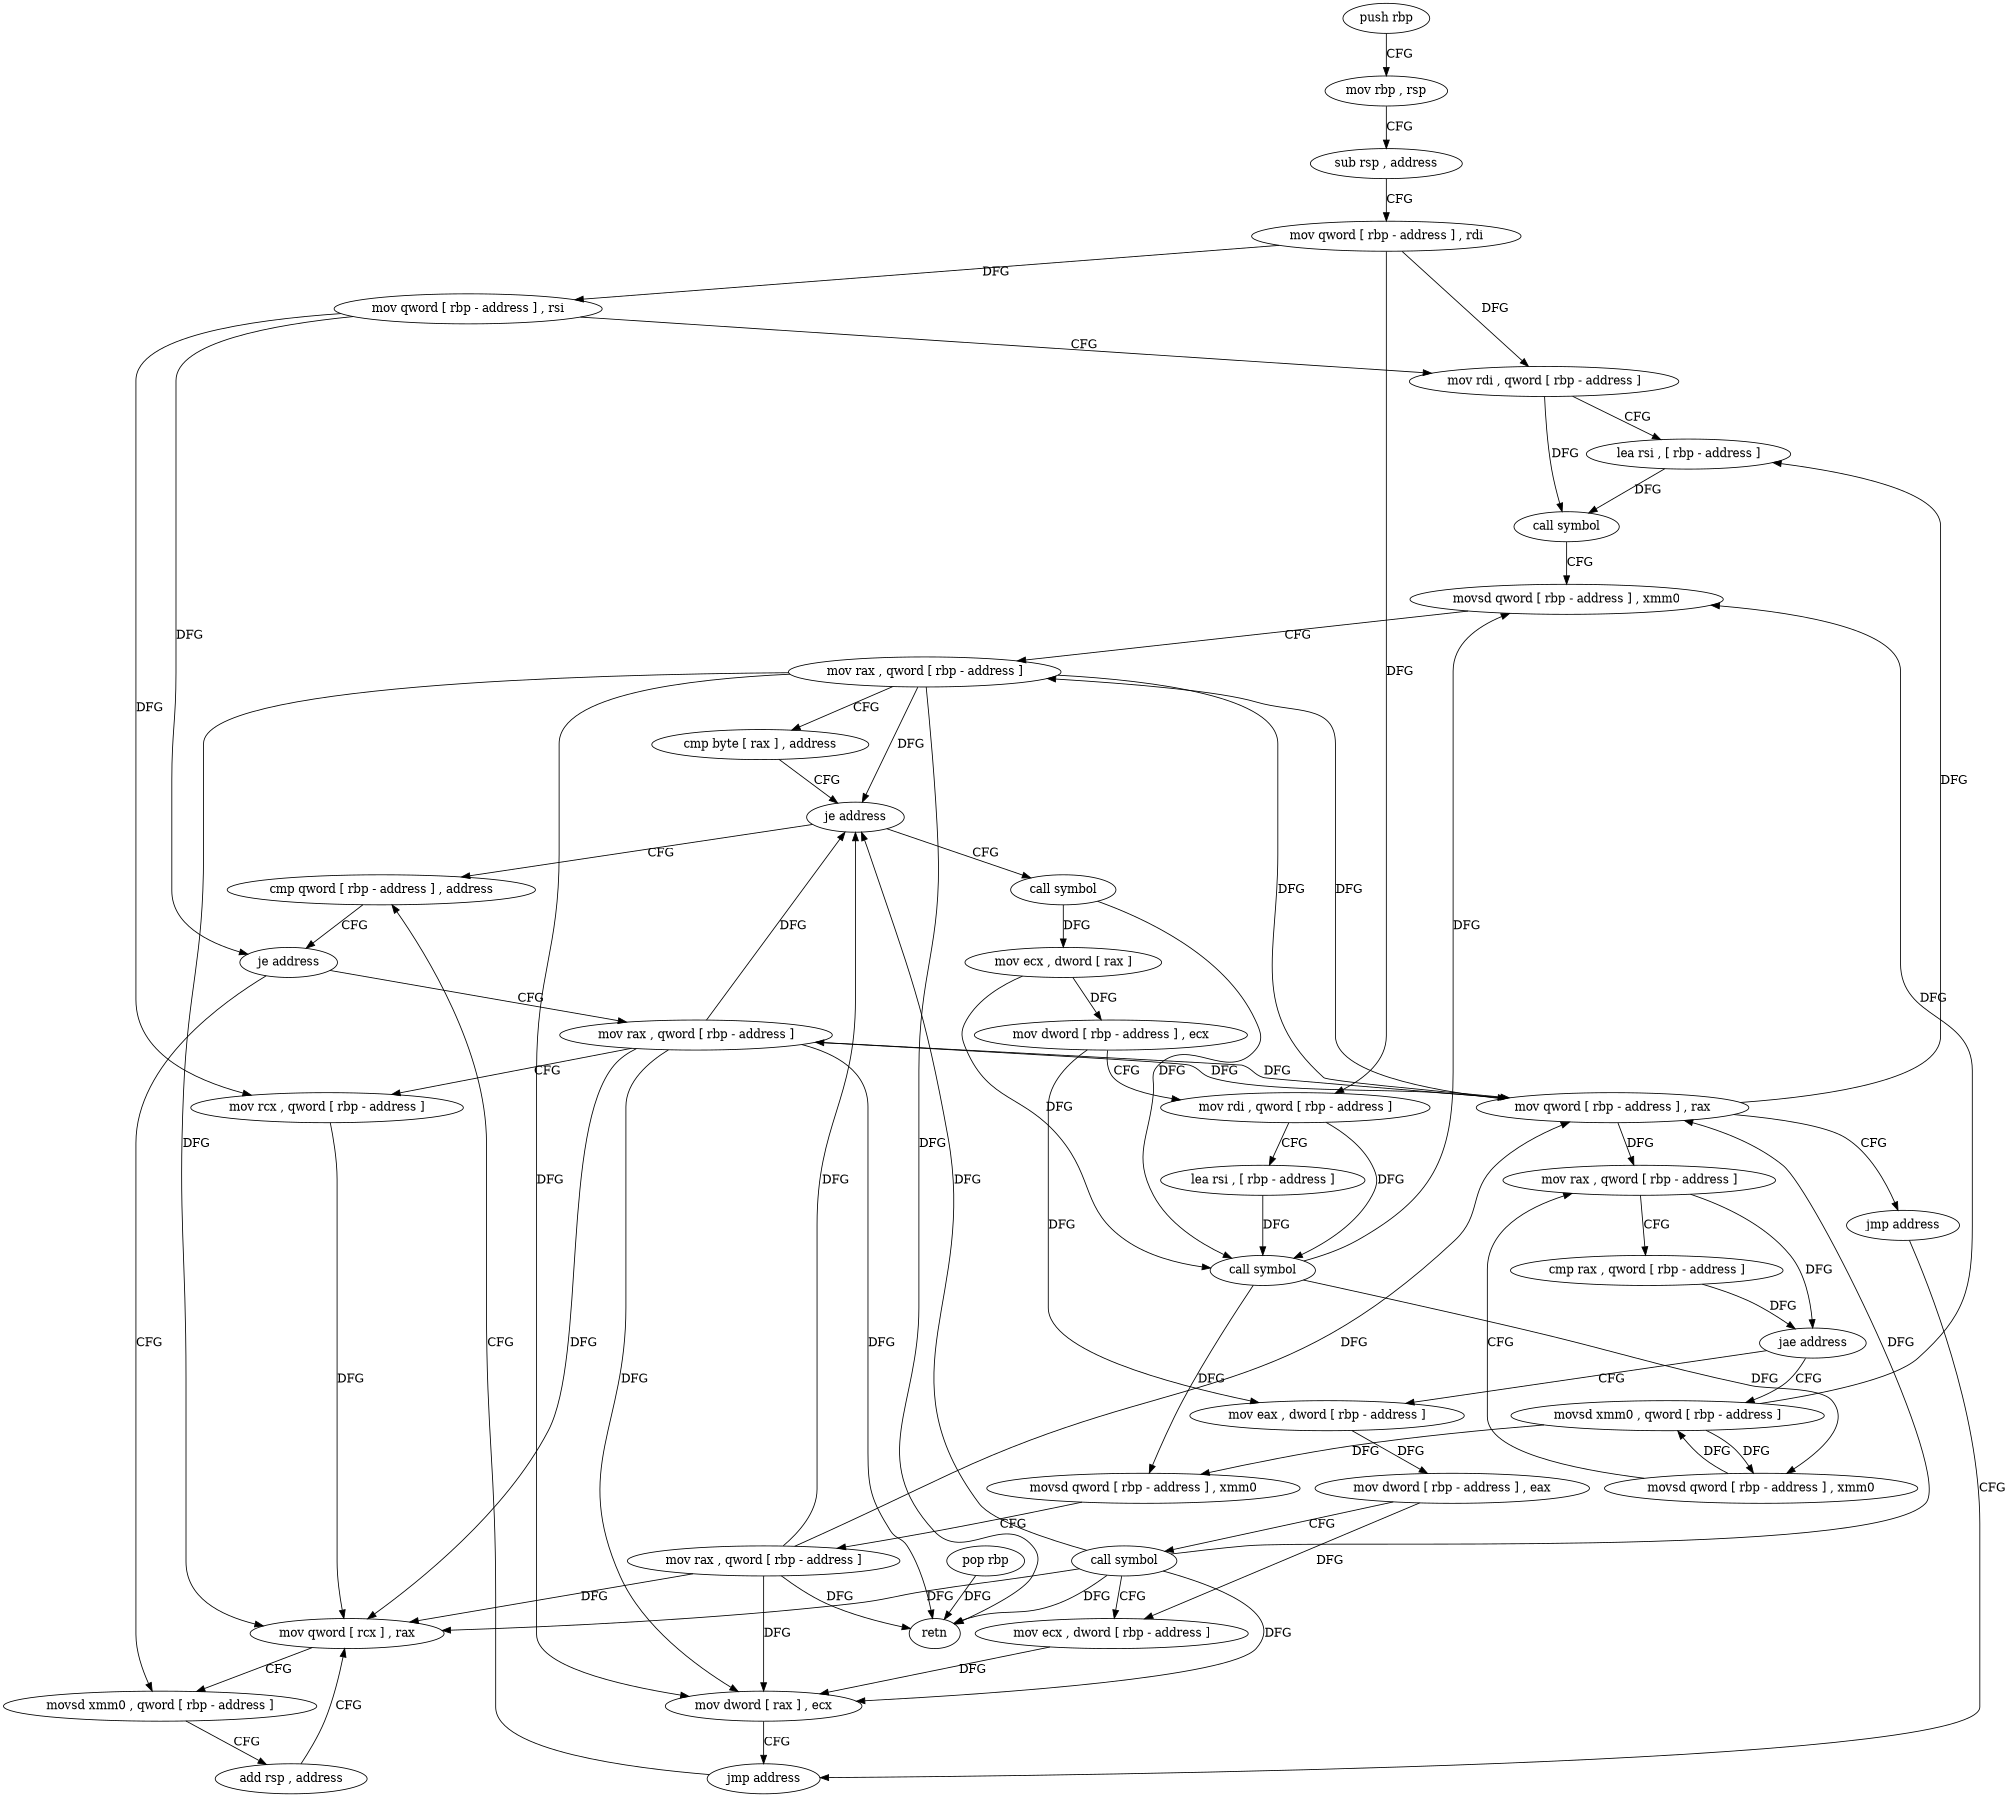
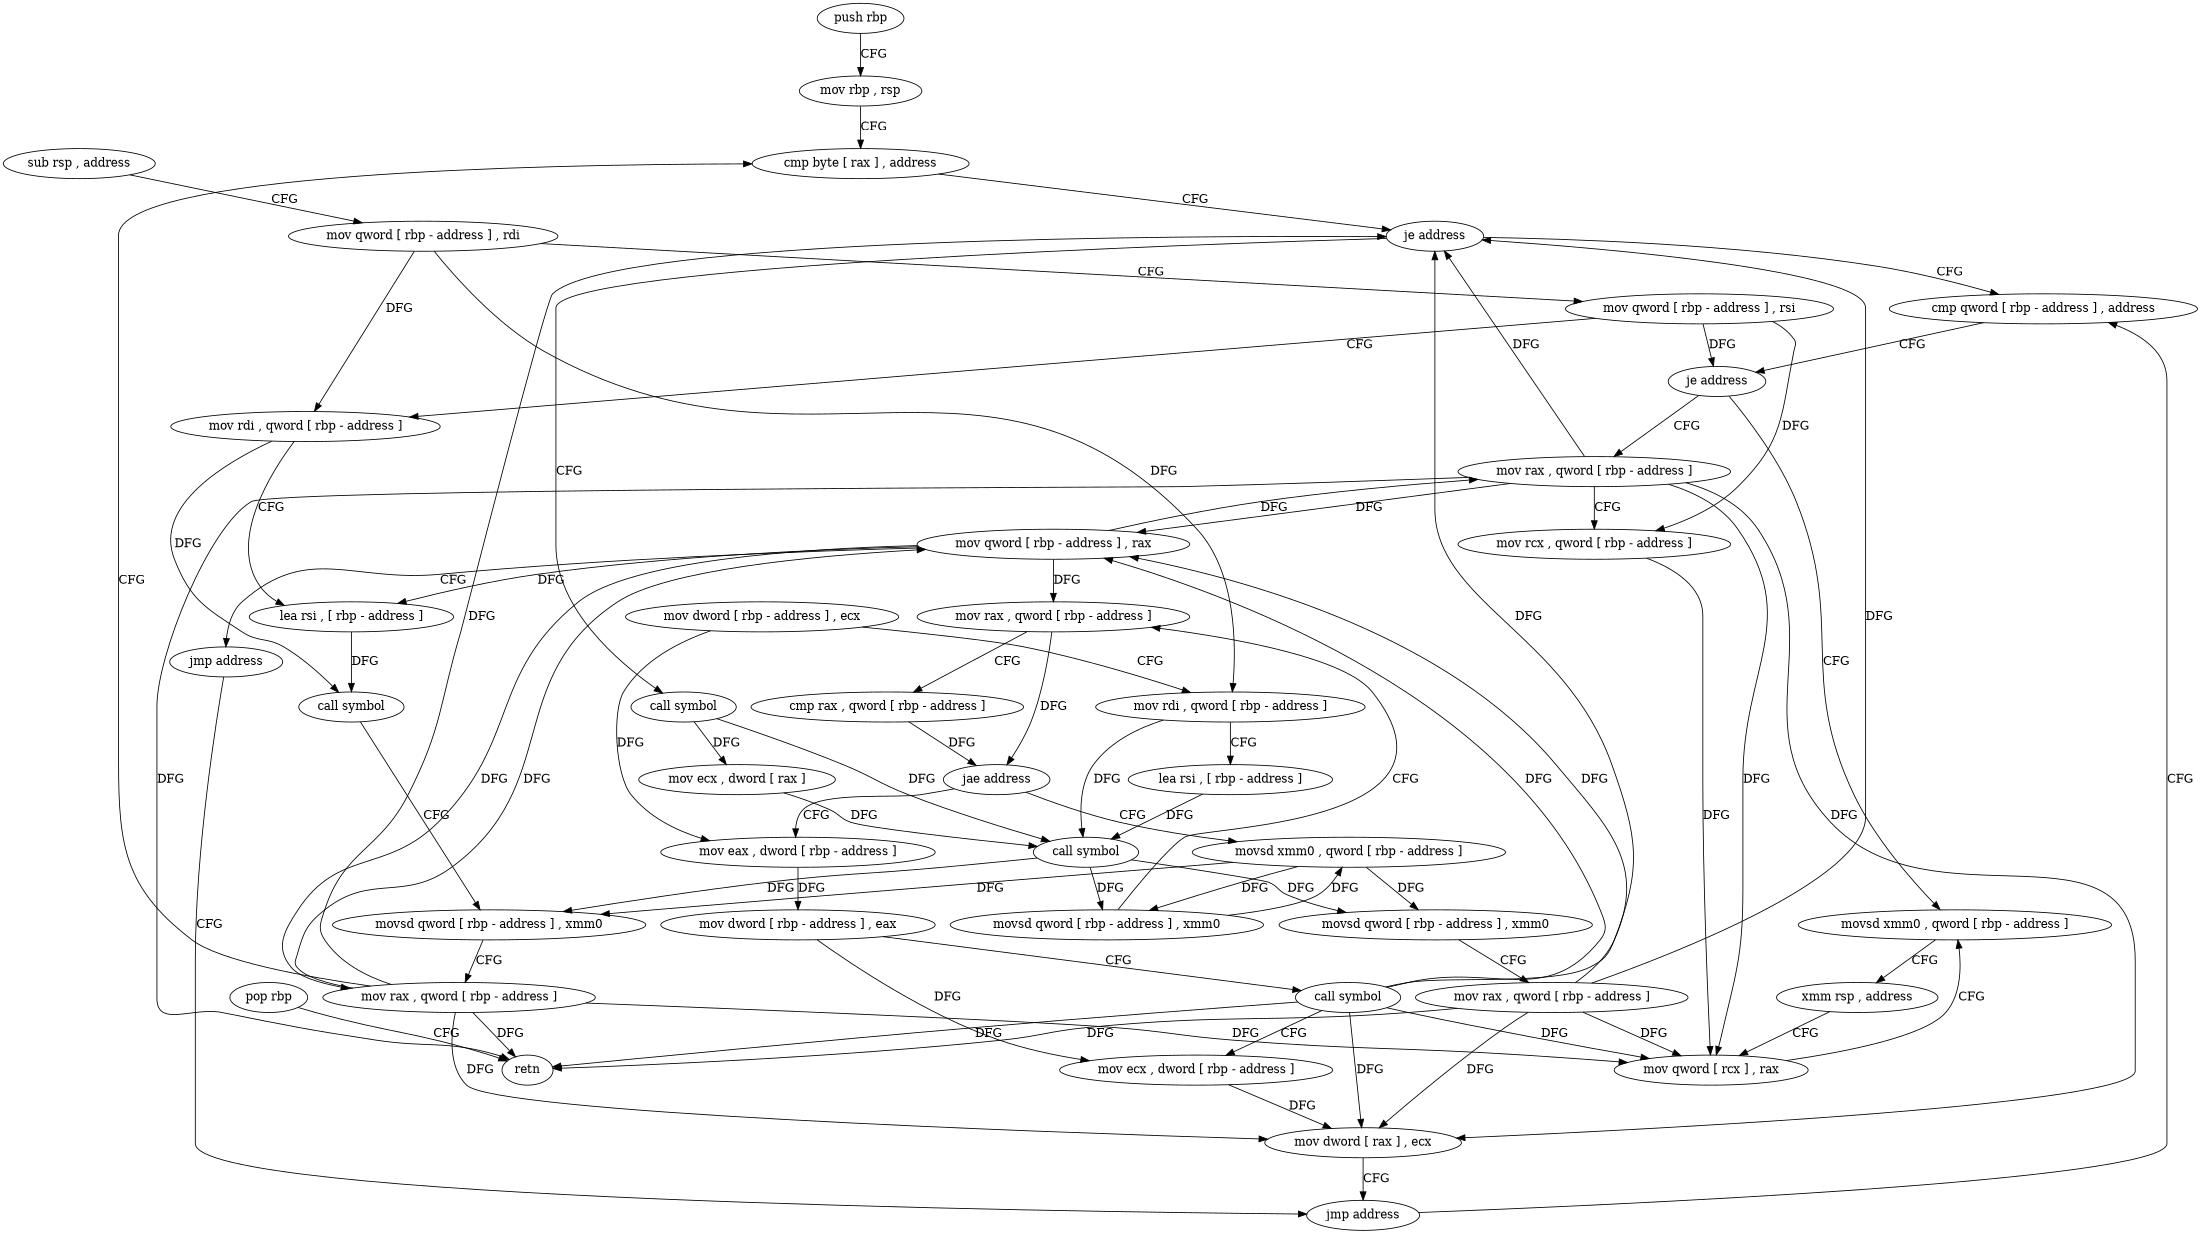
(1386, 123) -> (861, 123)
(996, 273) -> (1151, 273)
(1085, 995) -> none
(978, 1597) -> (447, 1034)
(291, 1779) -> (1857, 997)
